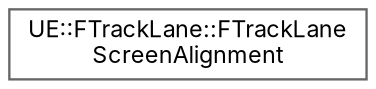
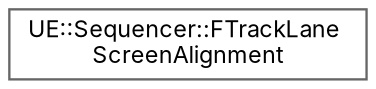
(188, 44) -> (188, 44)
